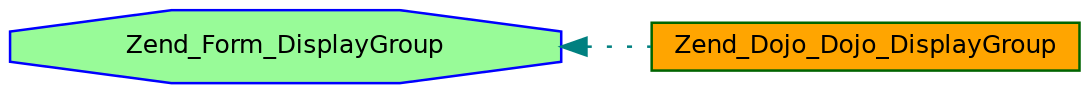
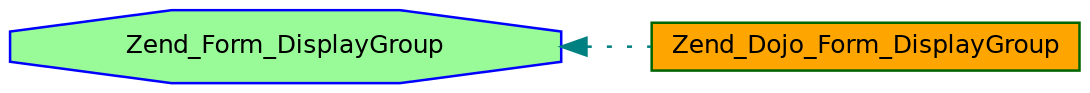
(866, 47) -> (866, 47)
